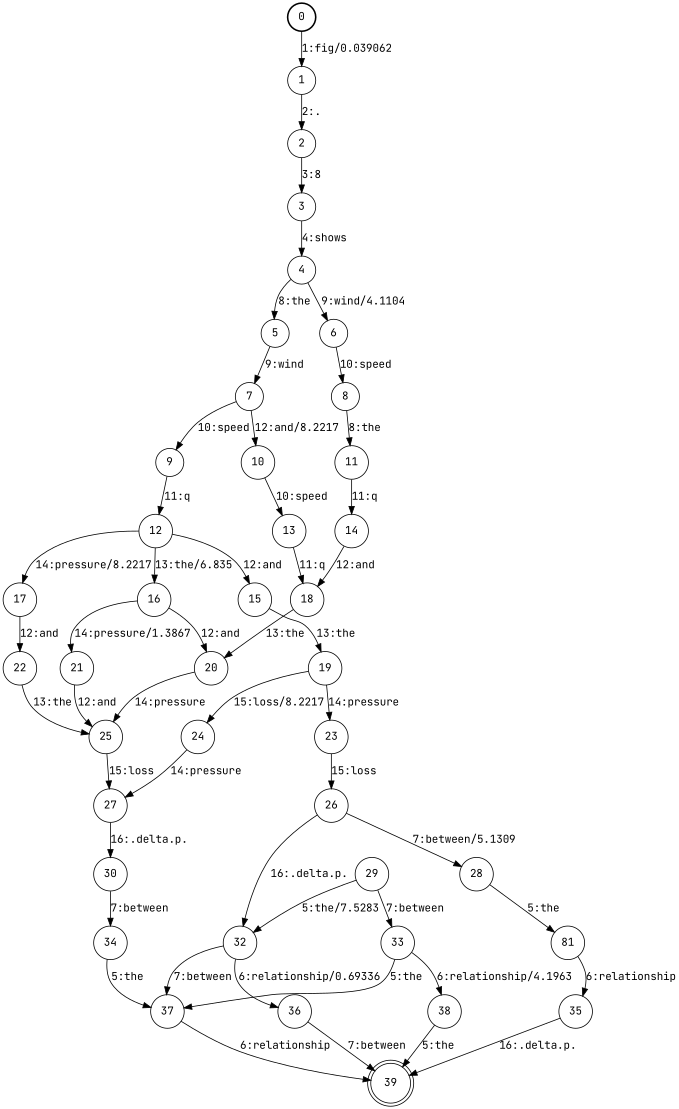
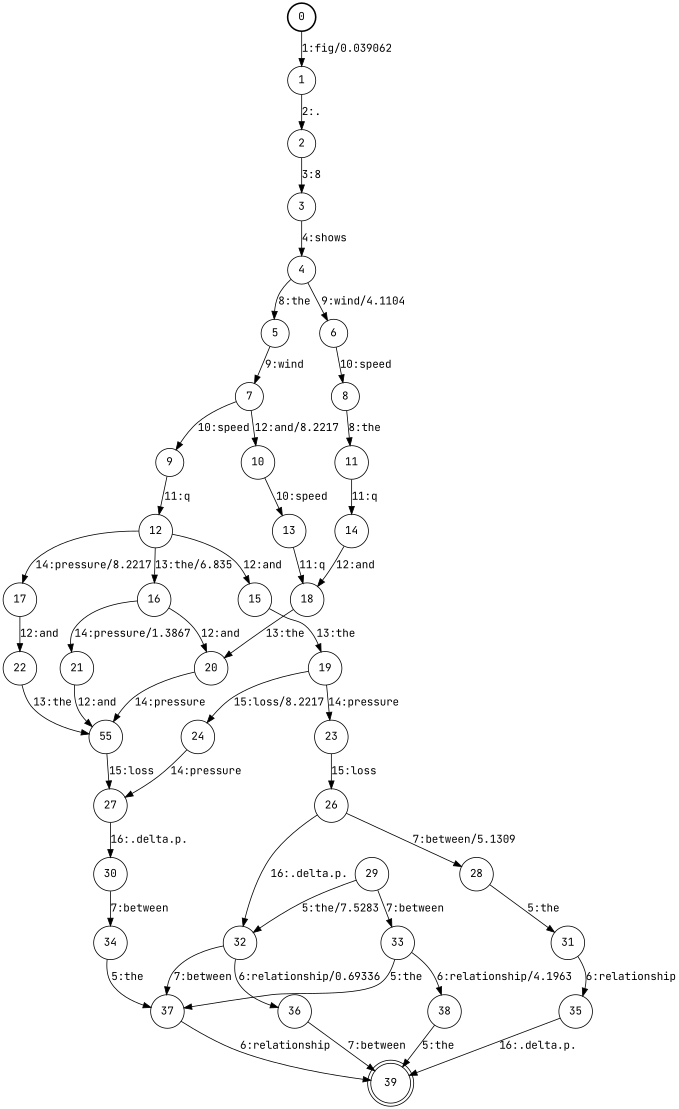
(106, 737) -> (106, 737)
(568, 943) -> (568, 943)
